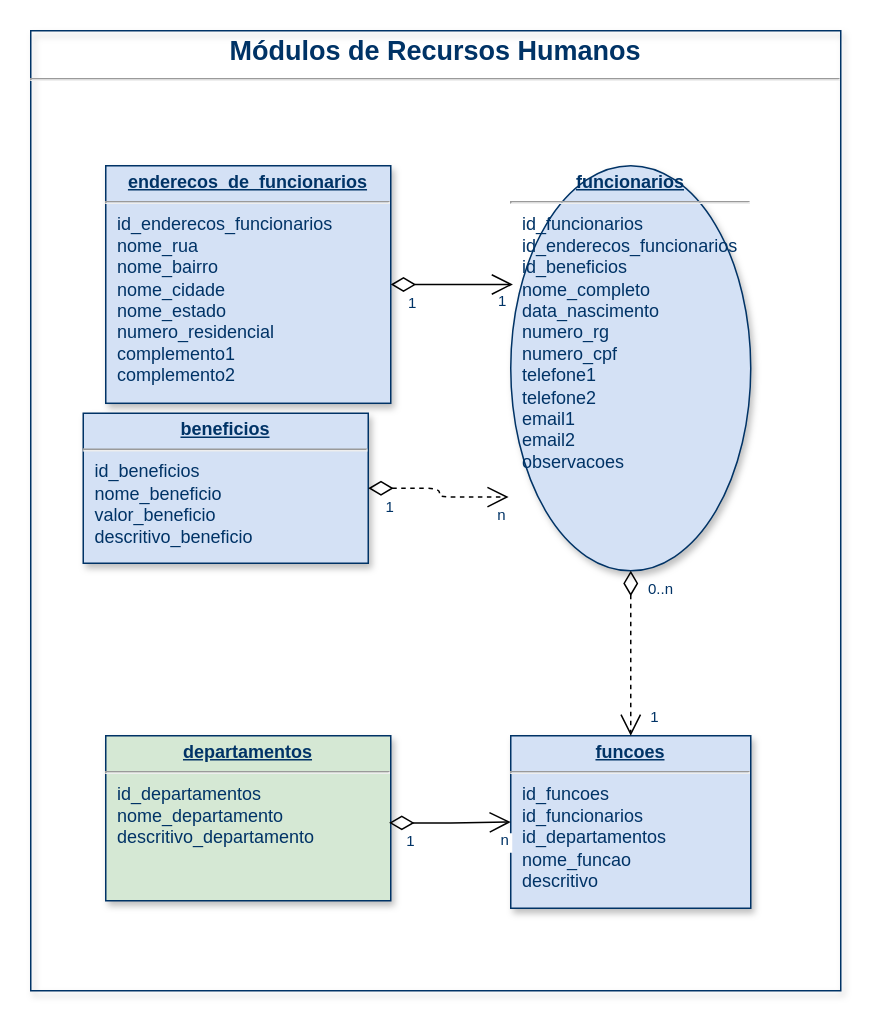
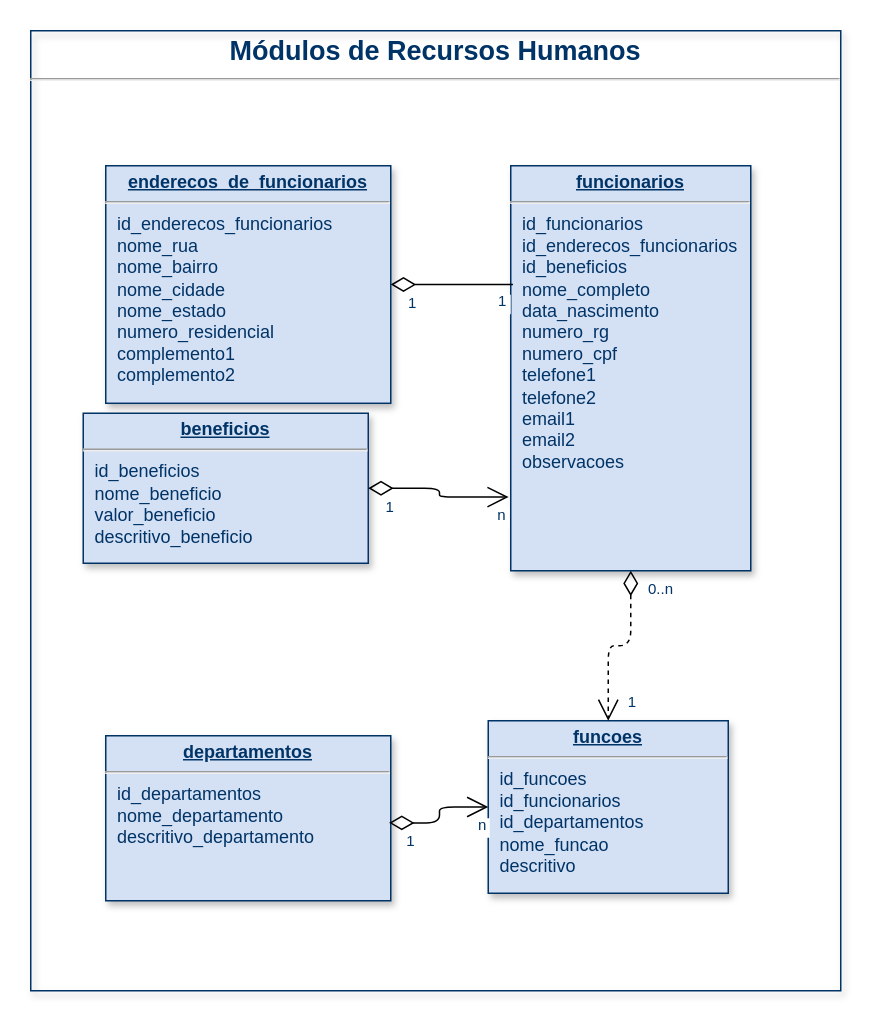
(506, 284) -> (508, 284)
(631, 368) -> (631, 368)
(449, 497) -> (449, 497)
(248, 818) -> (248, 818)
(631, 822) -> (608, 807)
